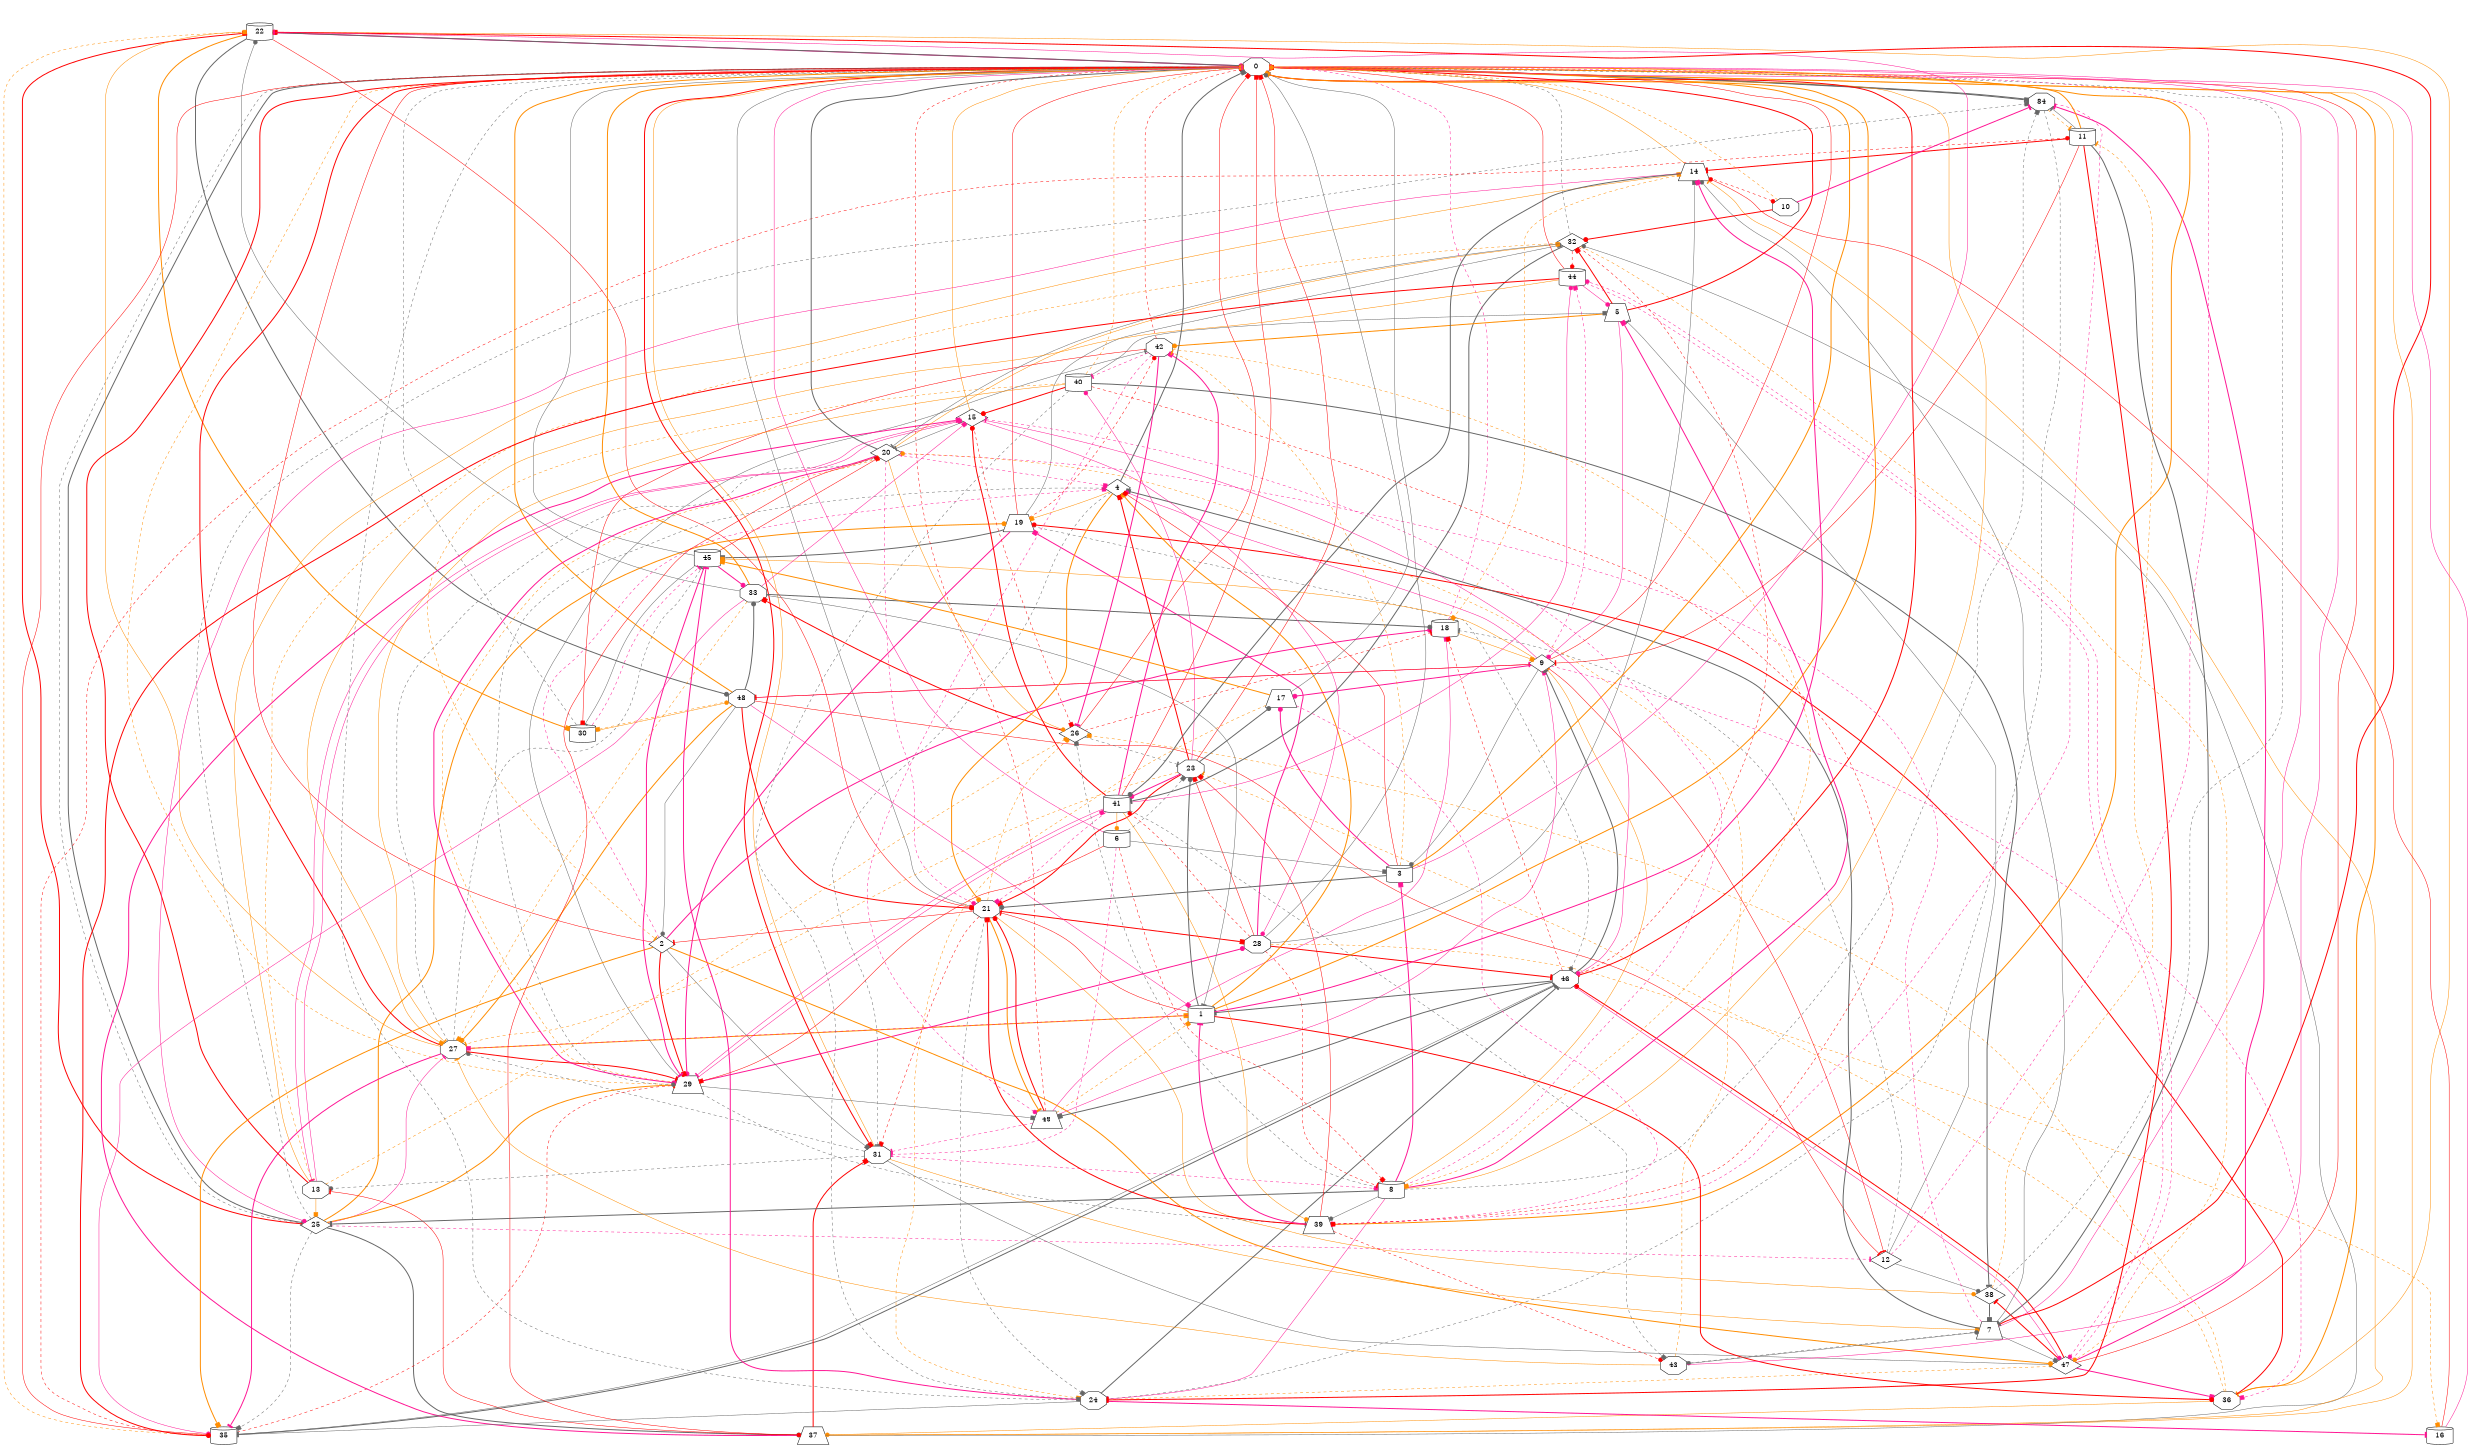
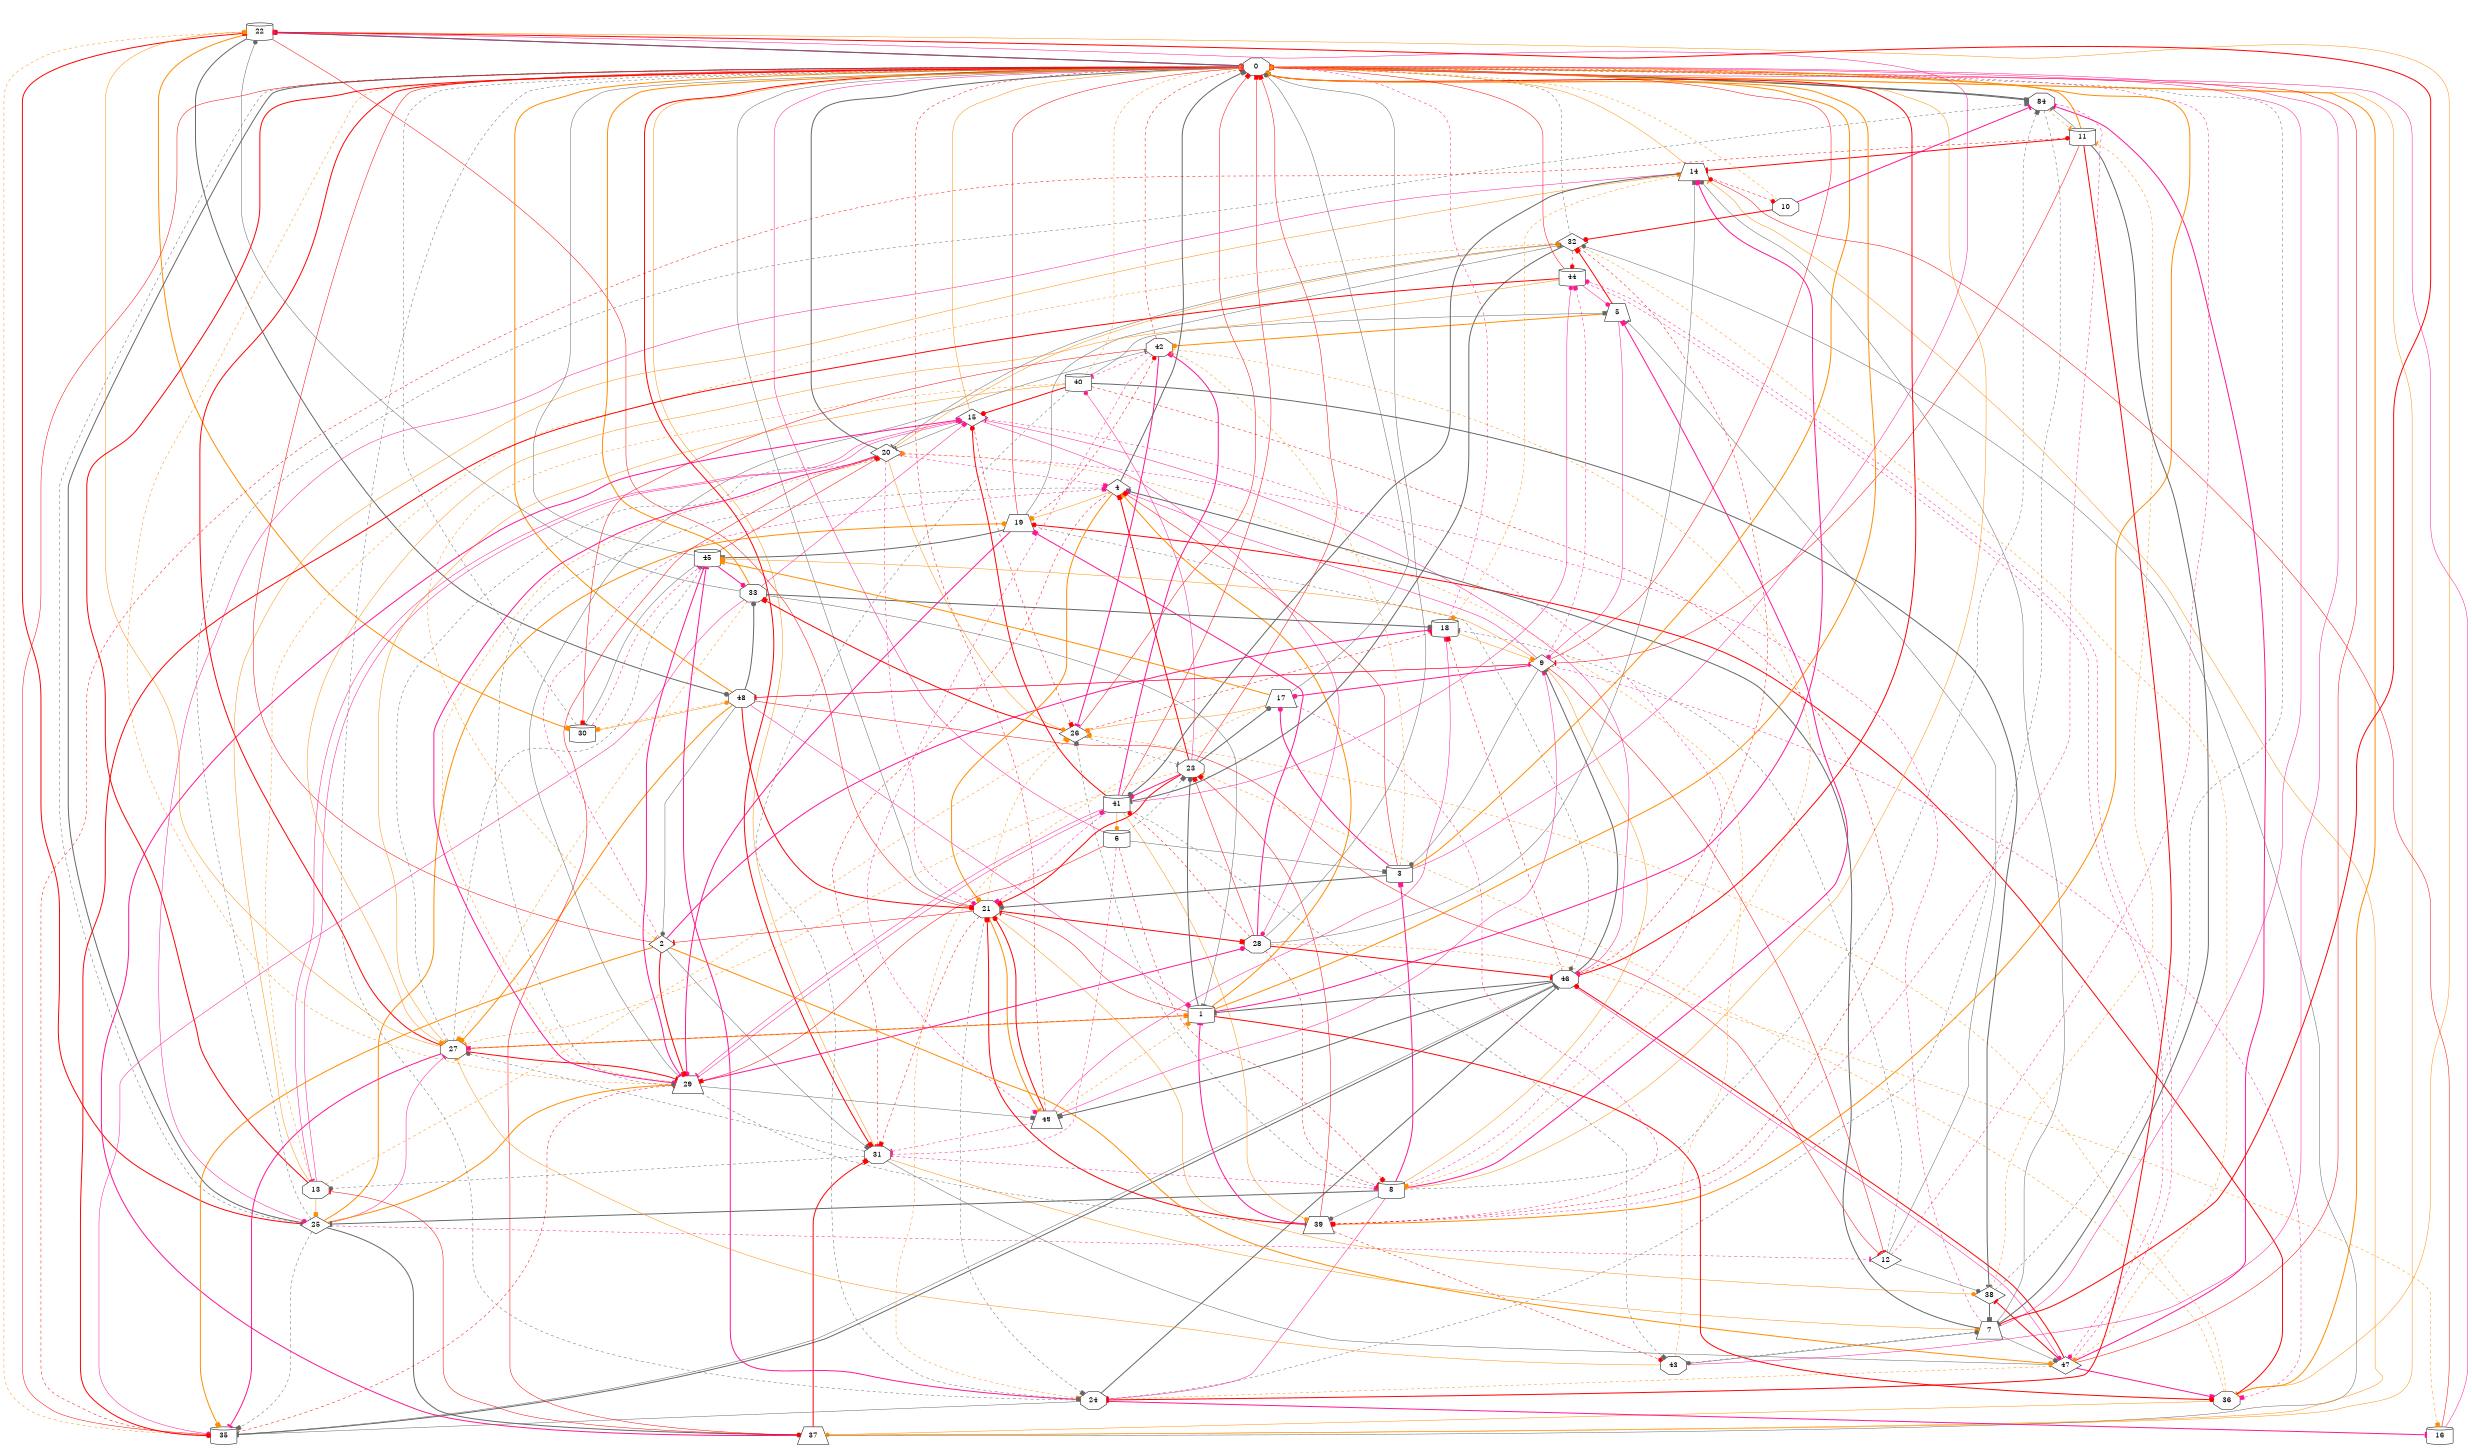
(1691, 94) -> none
none -> (1183, 718)
(882, 787) -> (882, 787)
